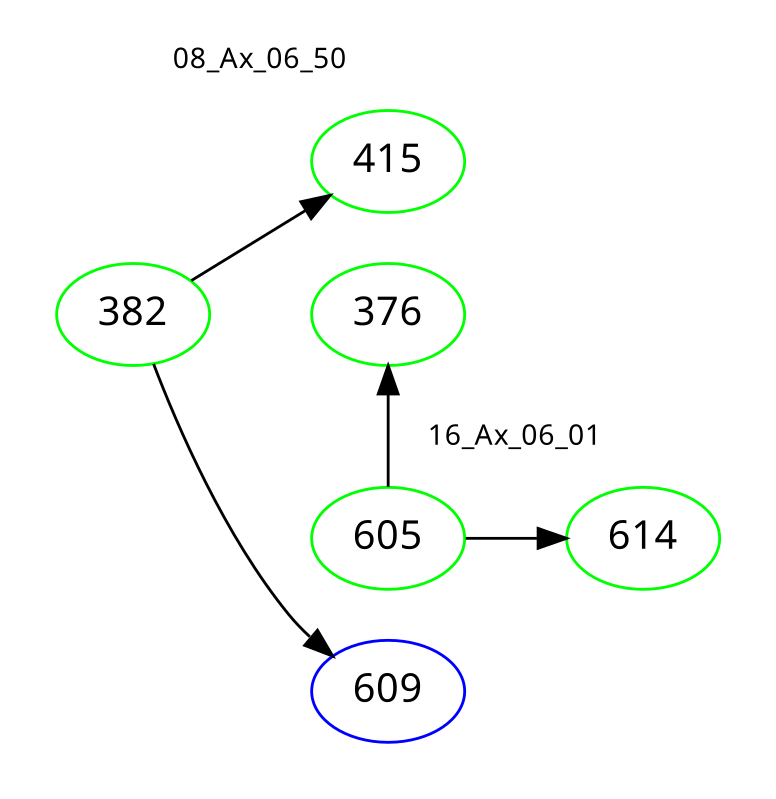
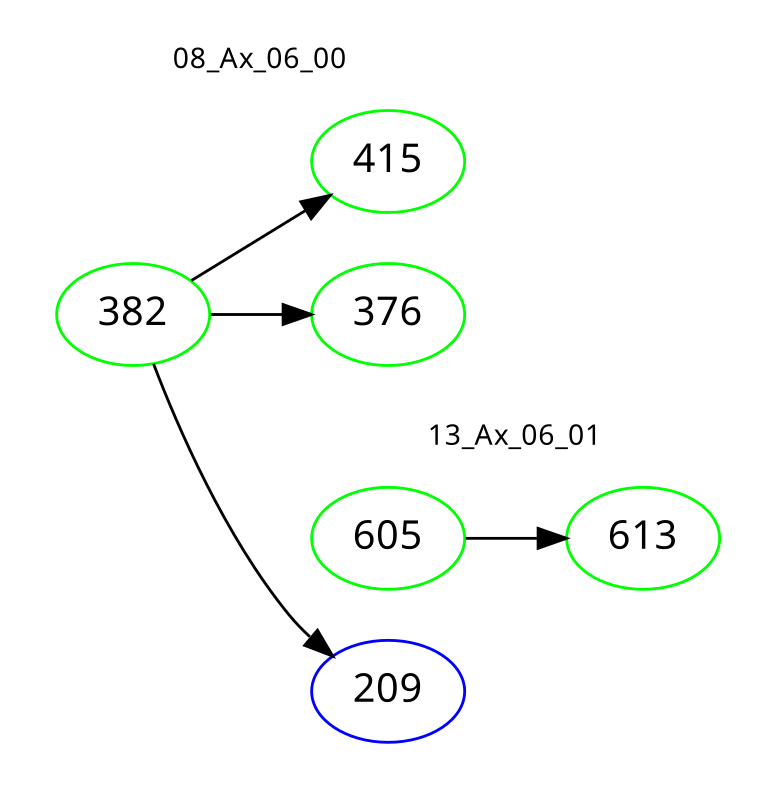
(261, 61) -> (261, 61)
(516, 438) -> (516, 438)
(388, 440) -> (247, 314)
(643, 538) -> (643, 538)
(388, 691) -> (388, 691)
